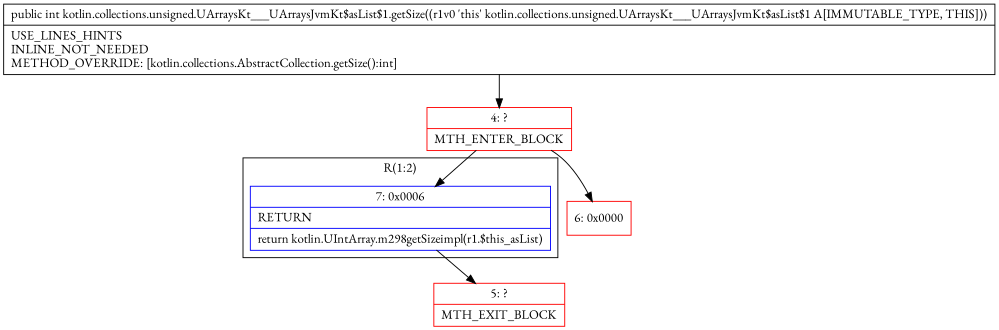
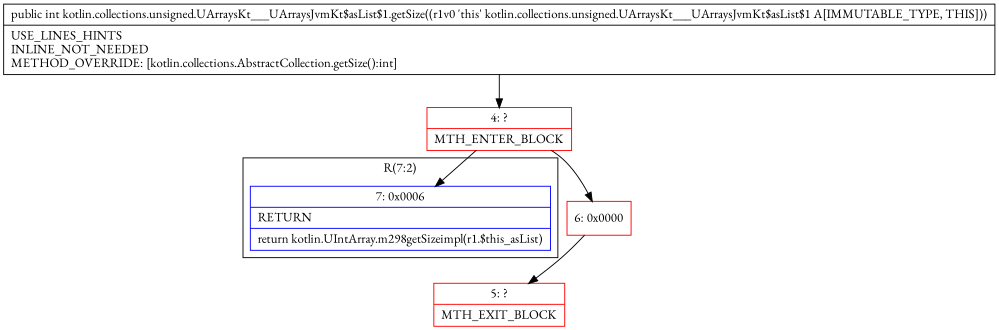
(400, 168) -> (400, 168)
(452, 264) -> (564, 256)
